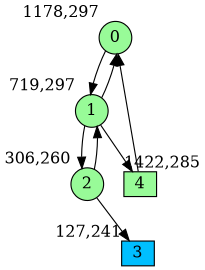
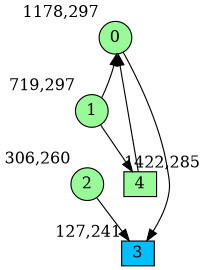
(99, 67) -> (161, 140)
(82, 141) -> none
(97, 154) -> none
